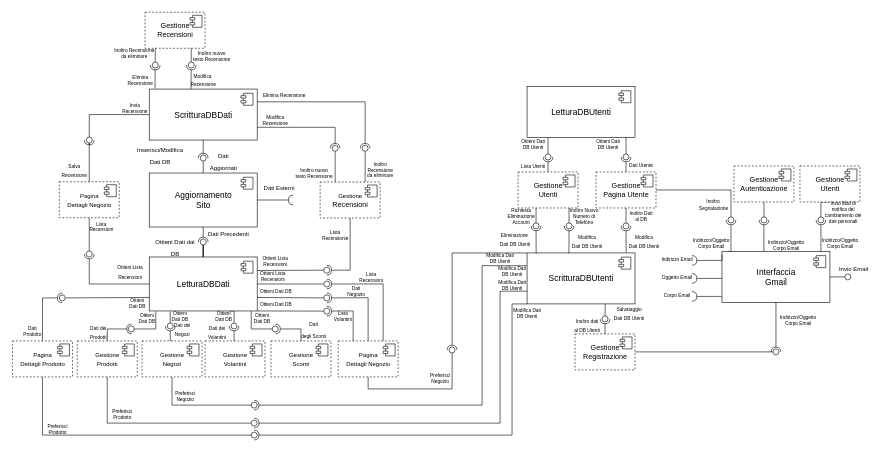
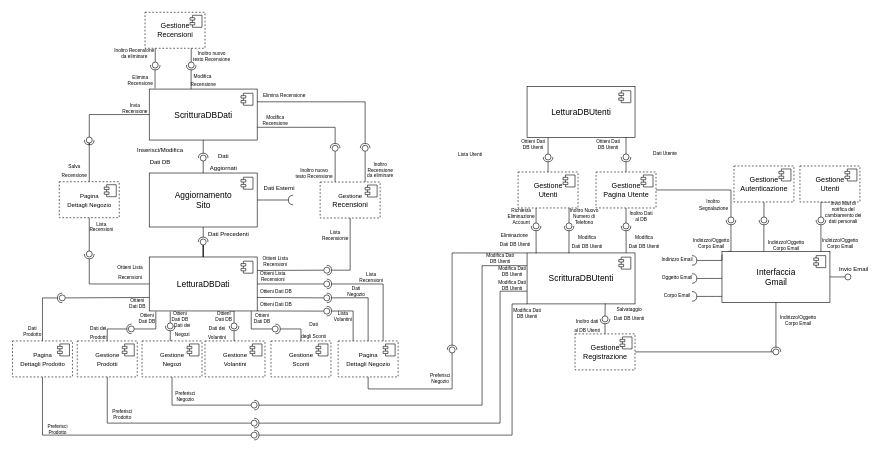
(533, 166) -> (470, 154)
(641, 166) -> (665, 154)
(175, 247) -> none
